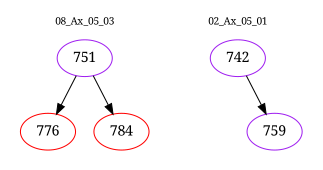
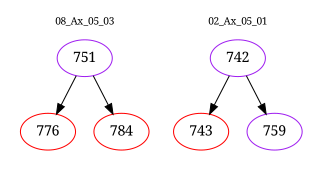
none -> (201, 132)
